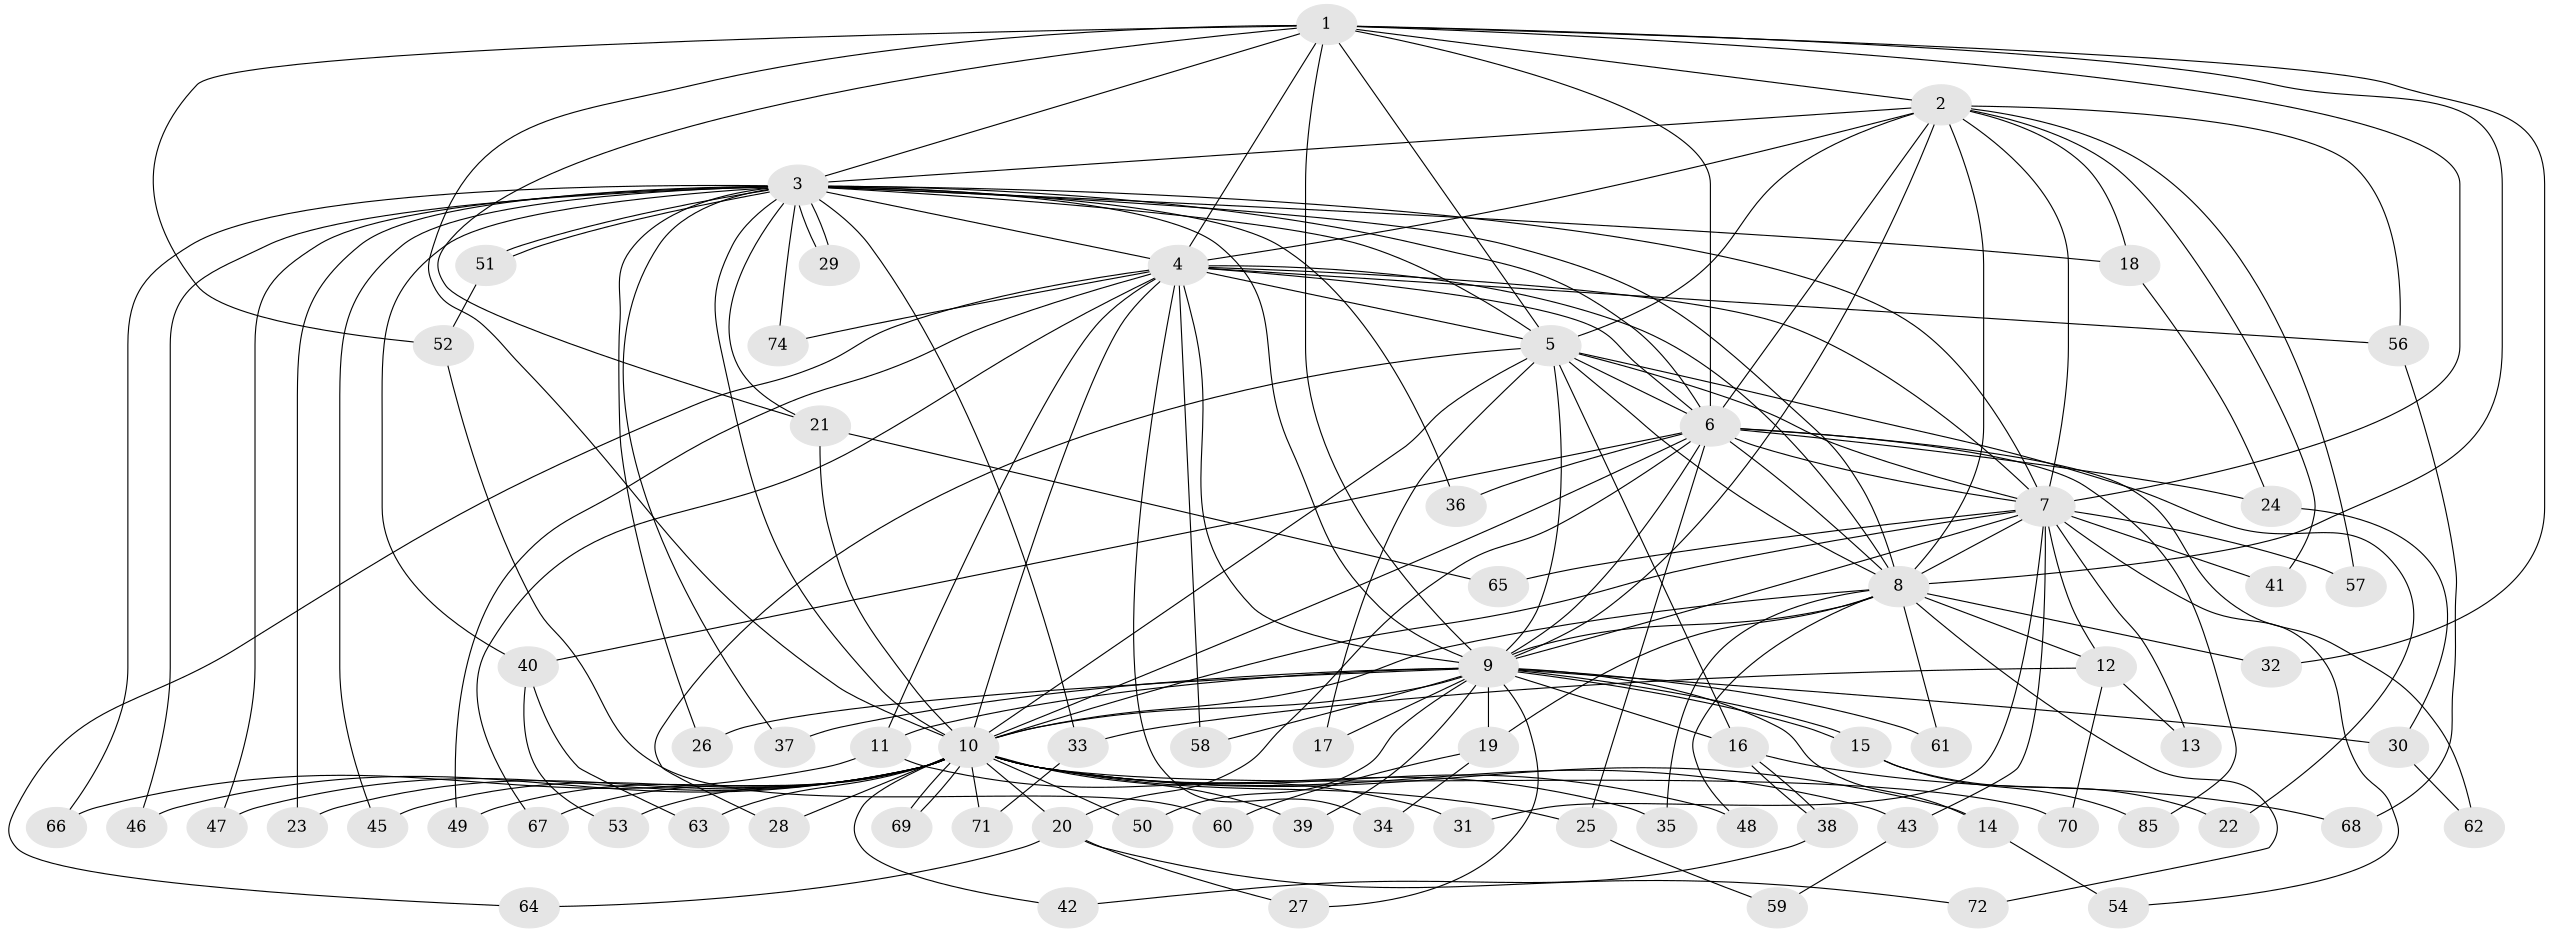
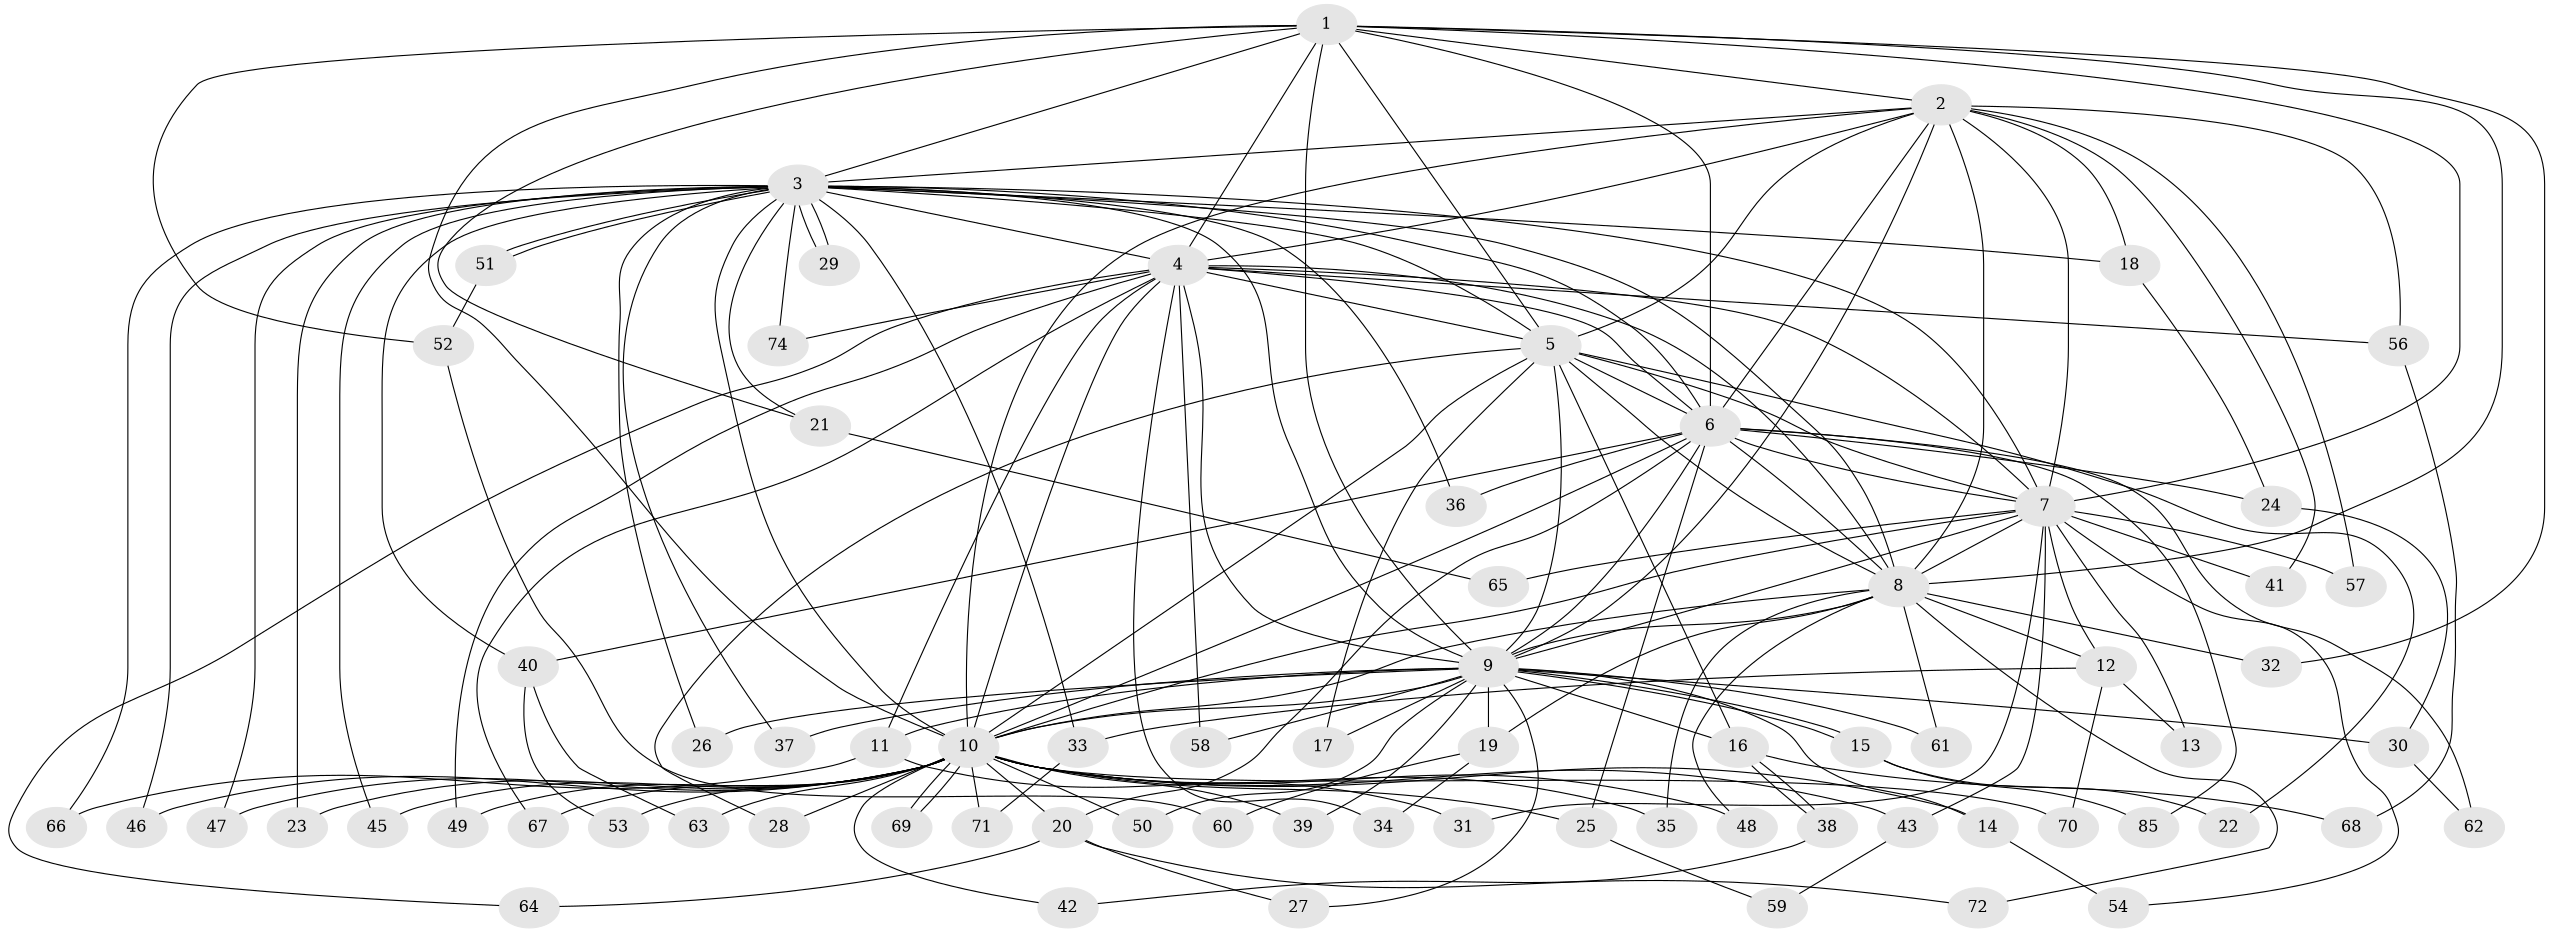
(859, 609) -> (1290, 196)
